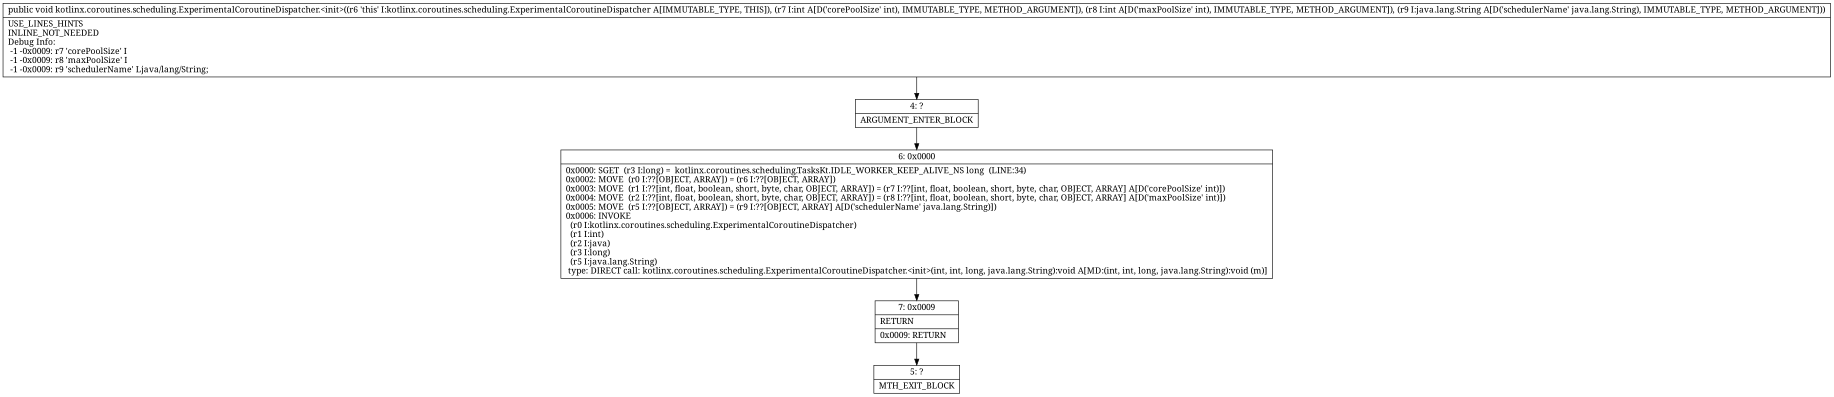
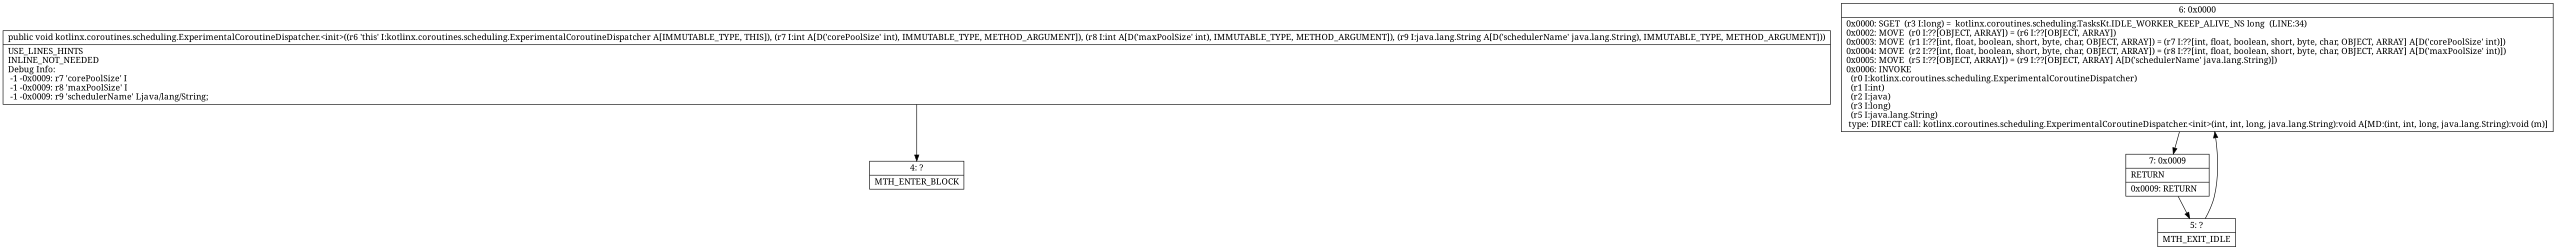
(917, 120) -> (917, 182)
(917, 136) -> (2217, 179)
(917, 386) -> (2197, 239)
